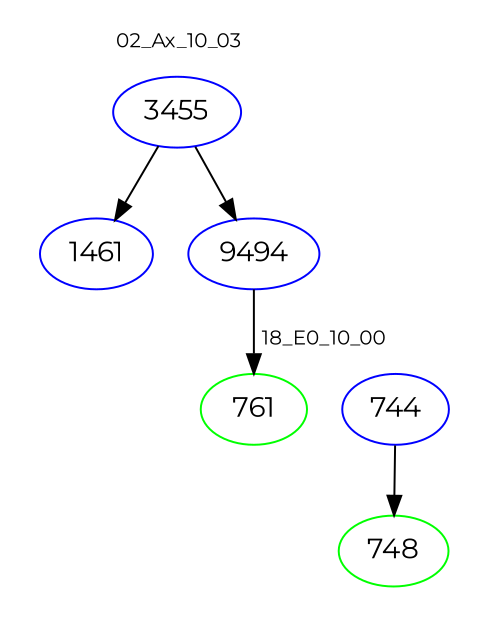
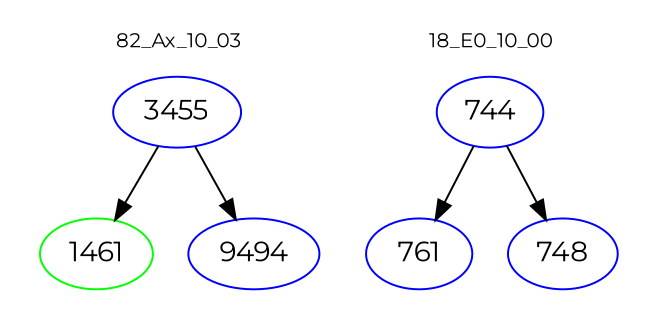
(179, 42) -> (179, 42)
(96, 254) -> (96, 254)
(254, 333) -> (459, 174)
(254, 409) -> (419, 254)
(394, 551) -> (563, 254)
